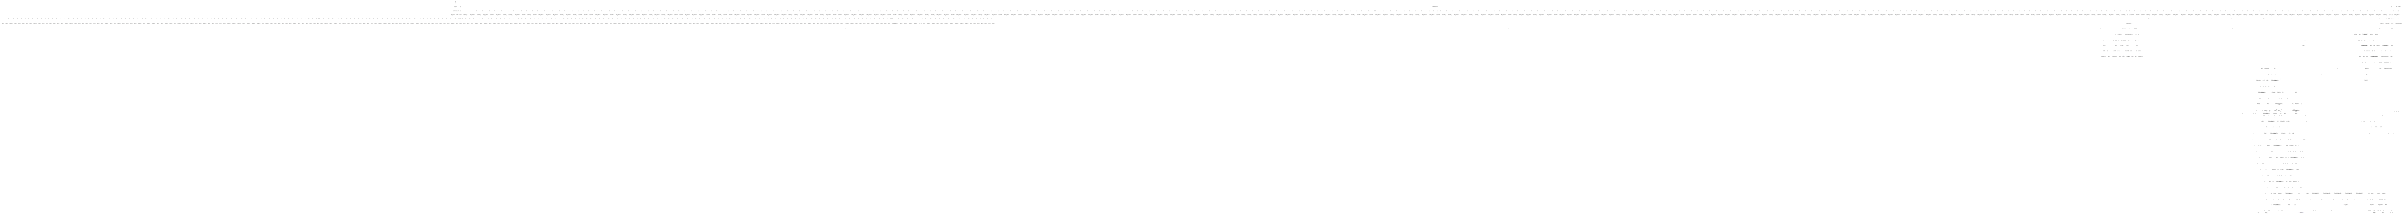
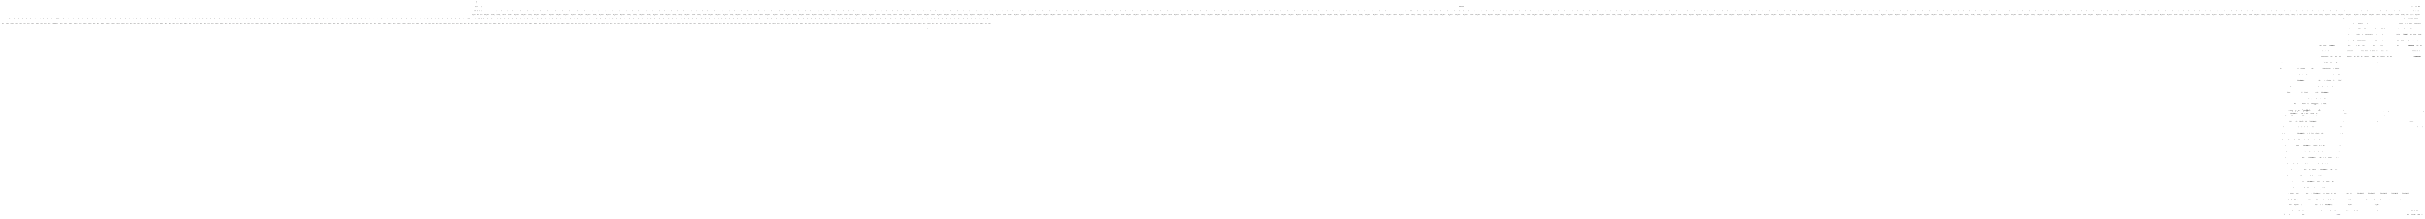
none -> (2413, 215)
